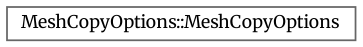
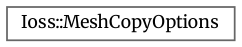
(181, 24) -> (121, 24)
